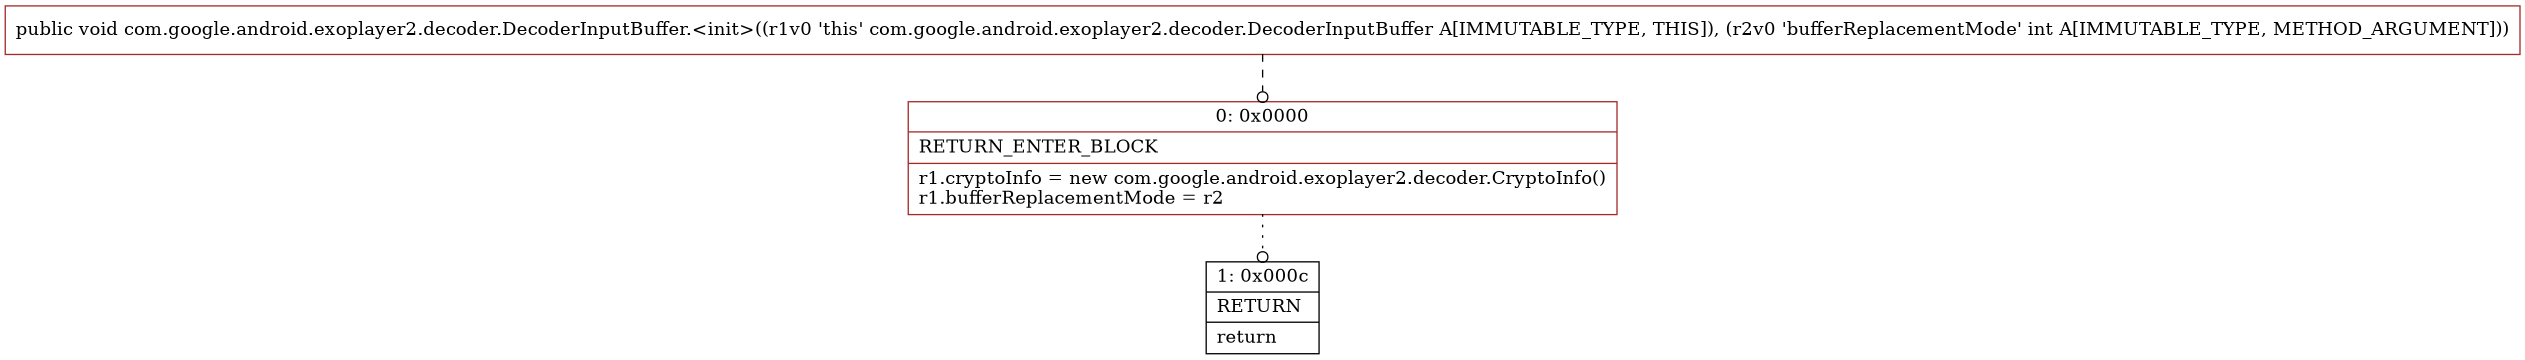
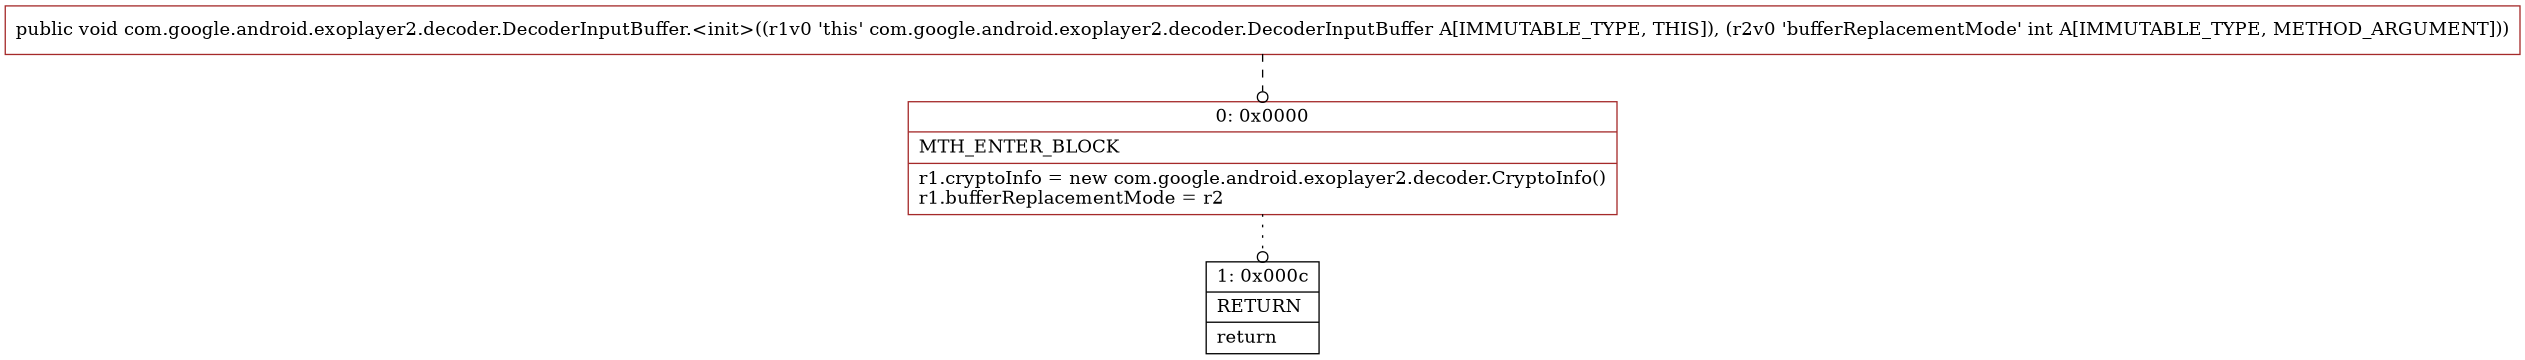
(1039, 147) -> (1020, 147)
